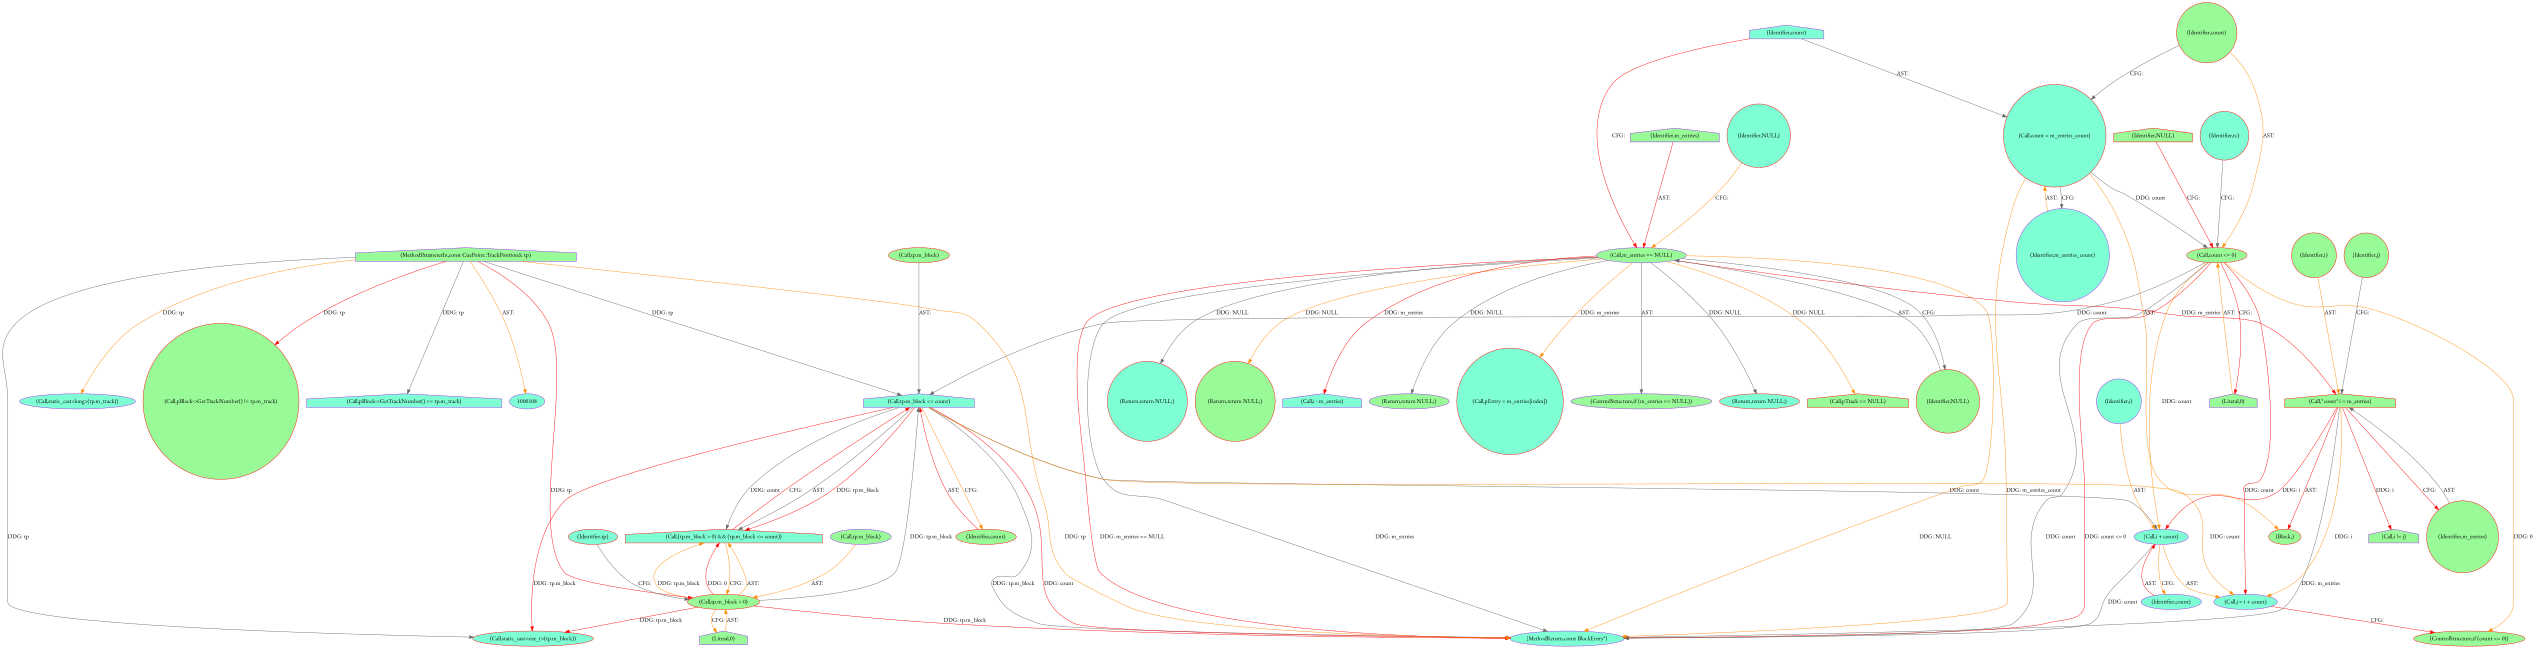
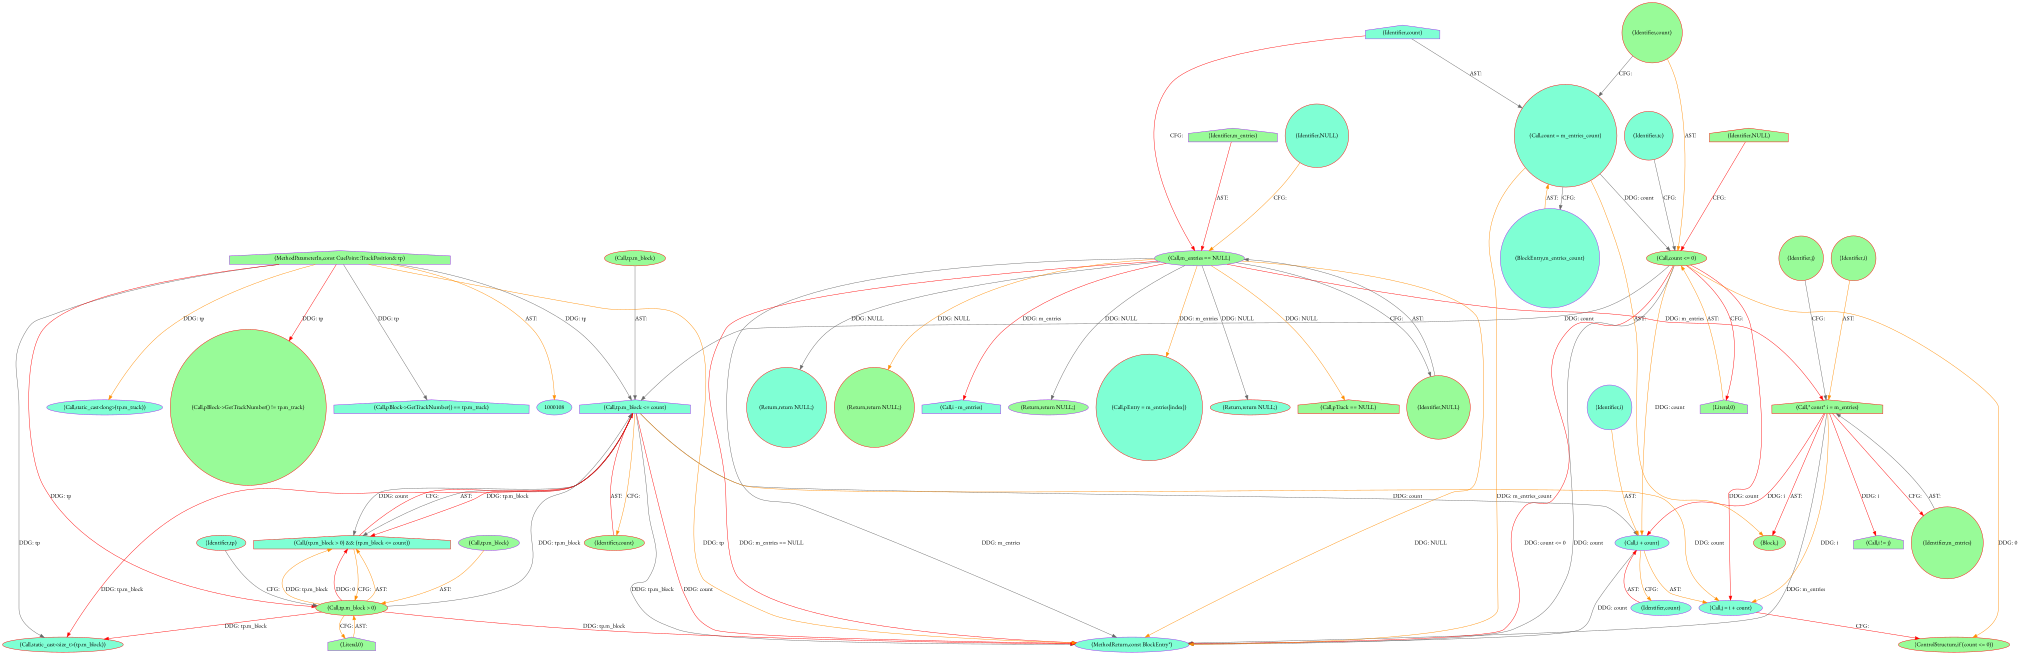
(2063, 255) -> (1550, 258)
(1641, 401) -> none
